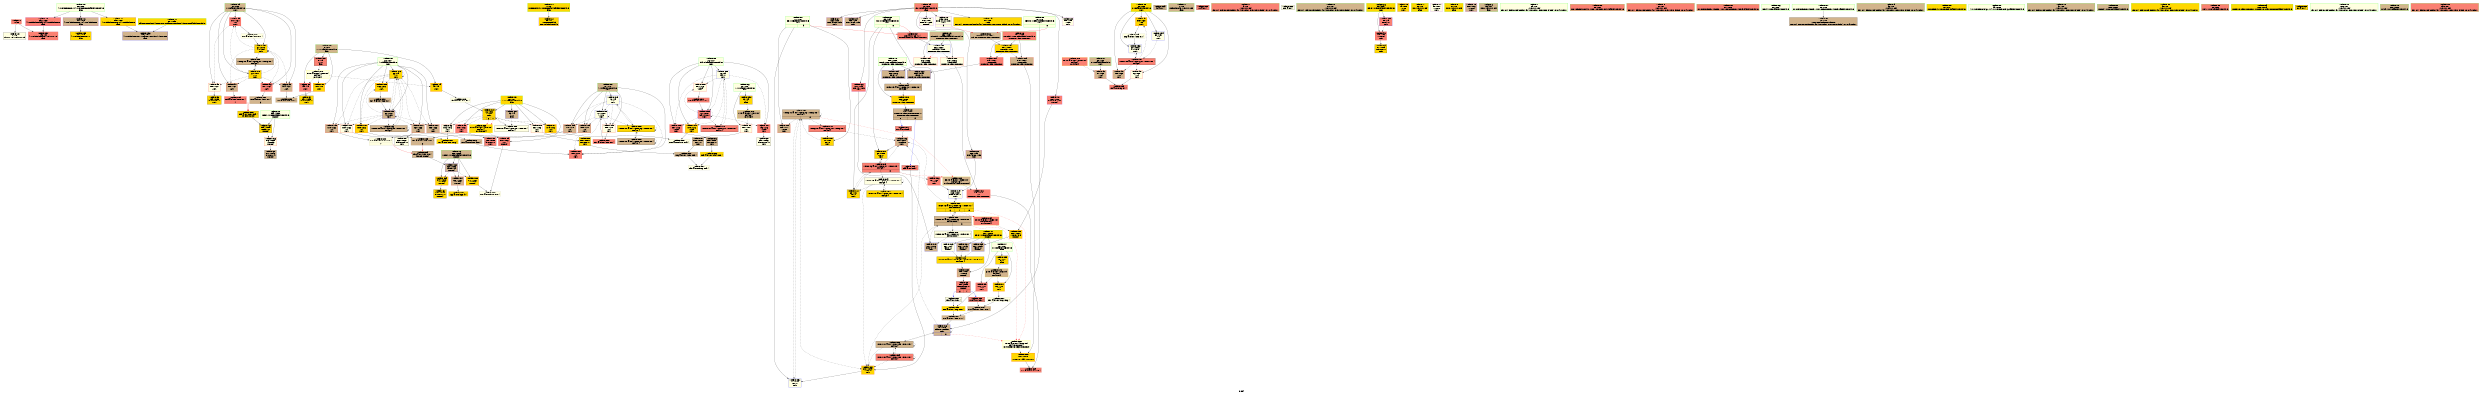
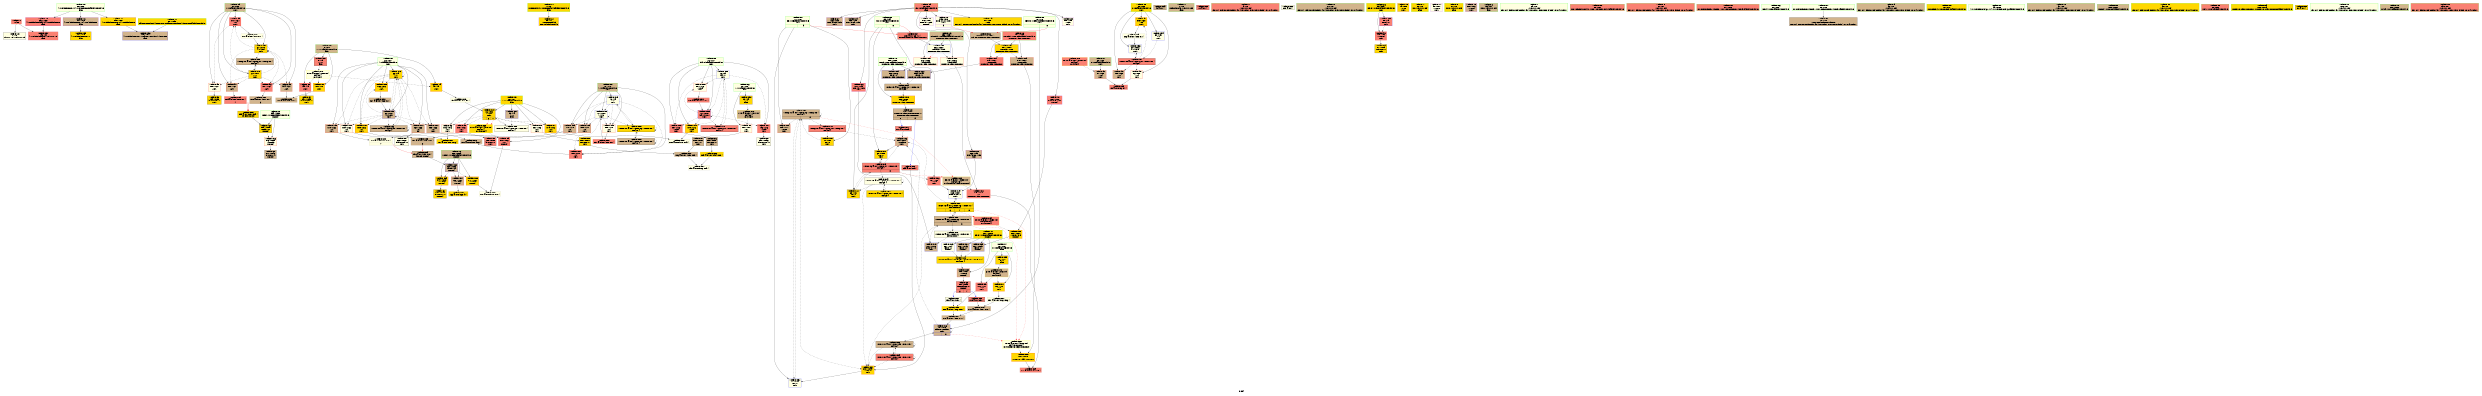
(418, 131) -> (418, 131)
(381, 141) -> (381, 141)
(522, 152) -> (524, 152)
